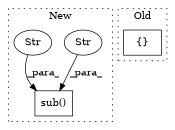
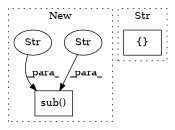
(143, 16) -> (143, 16)
